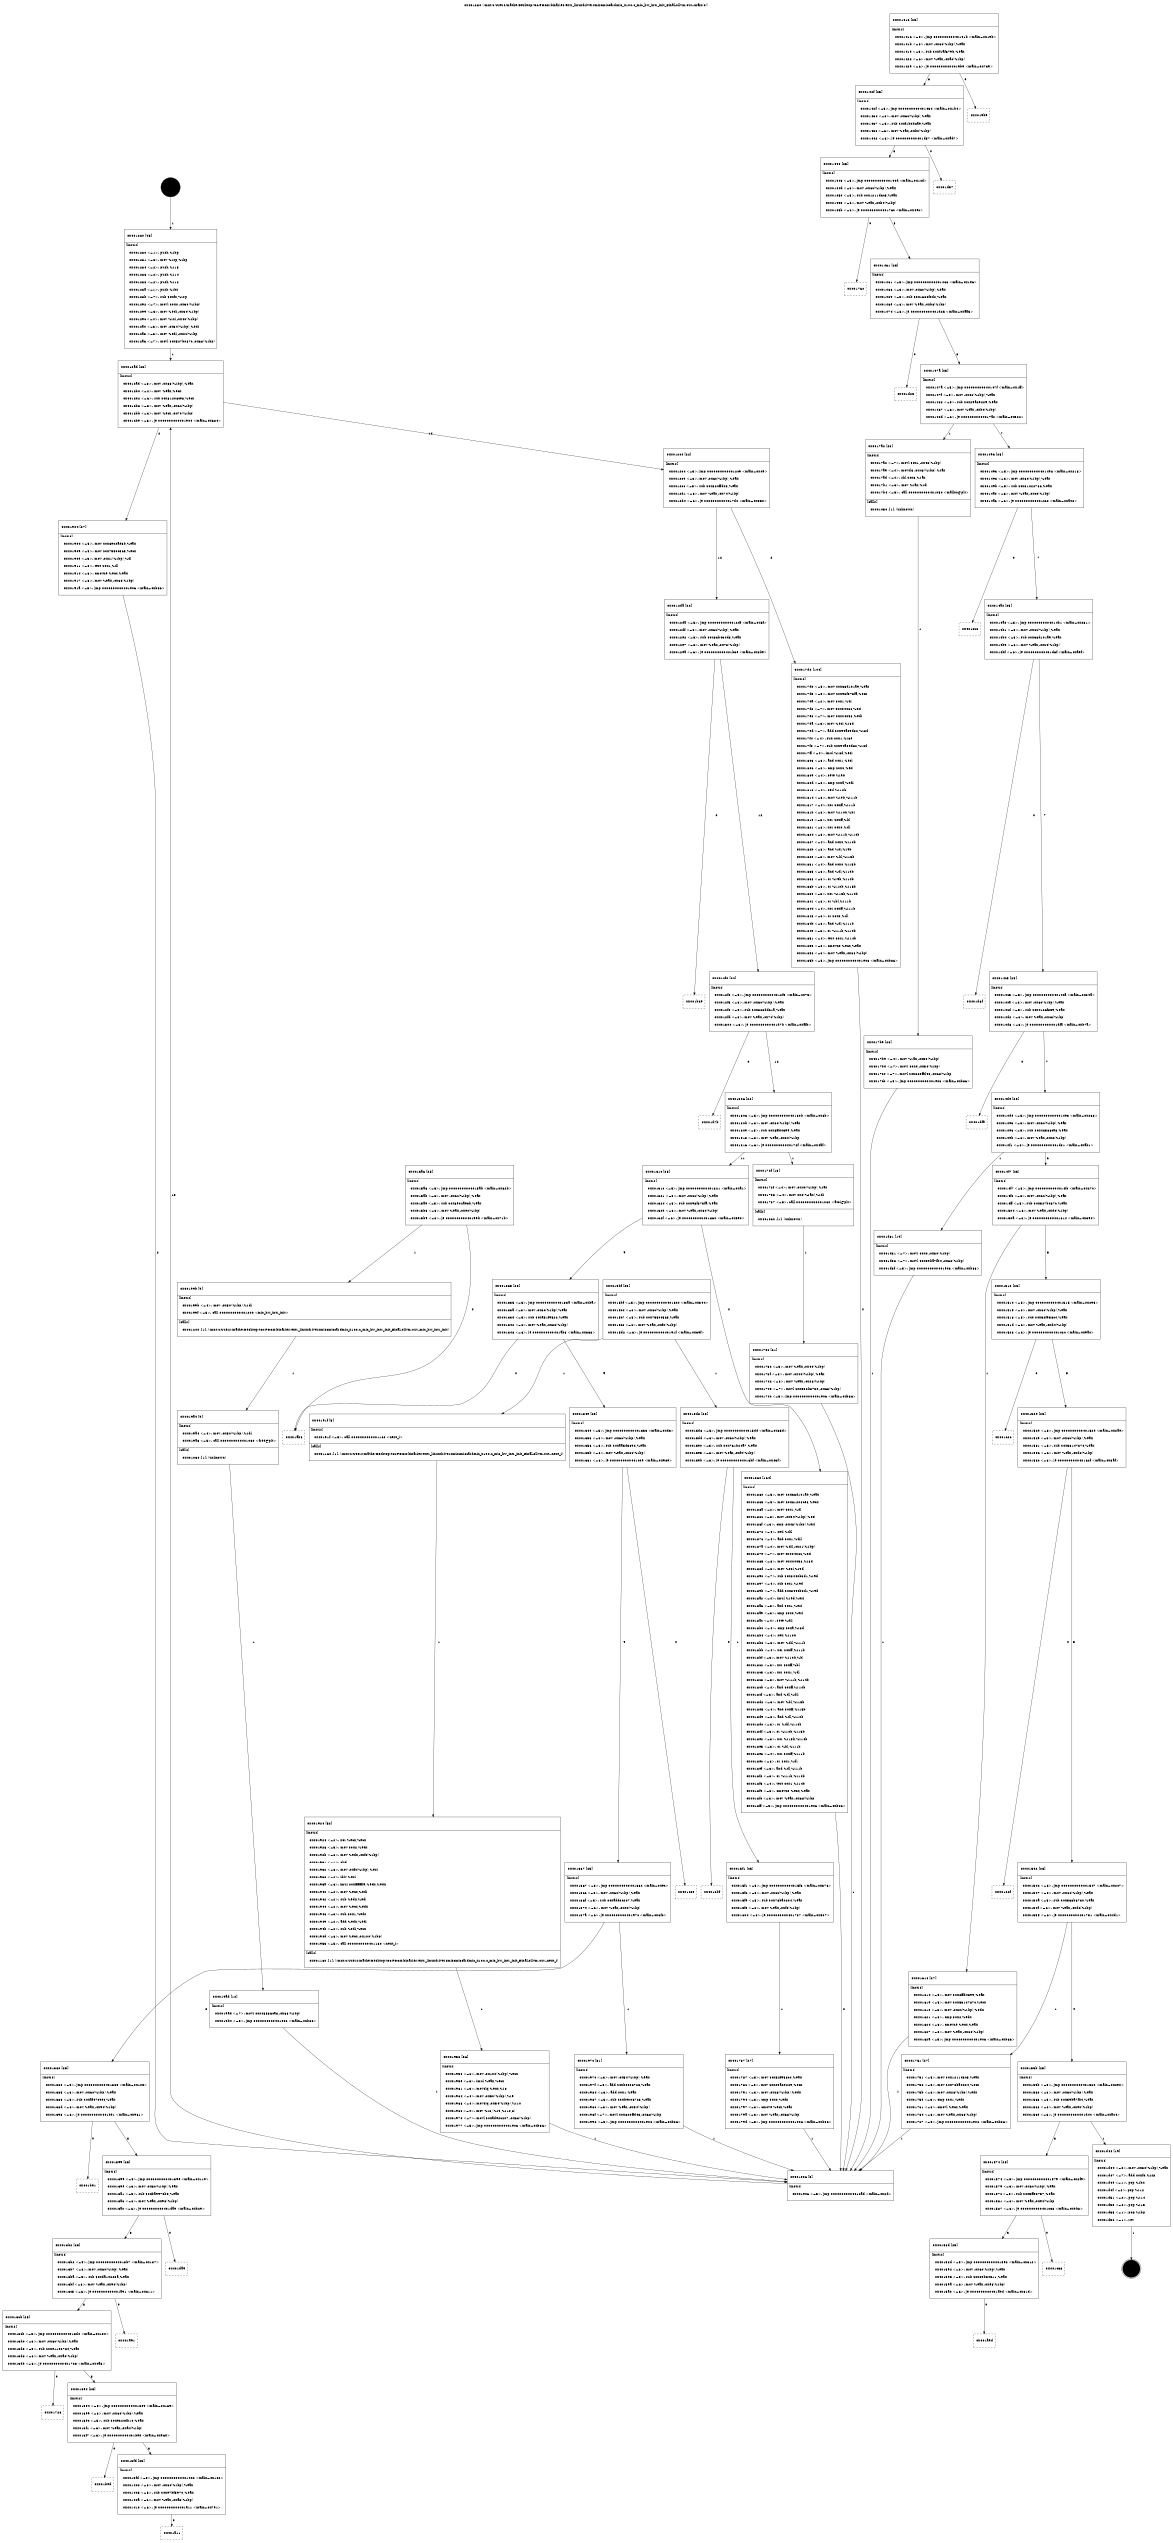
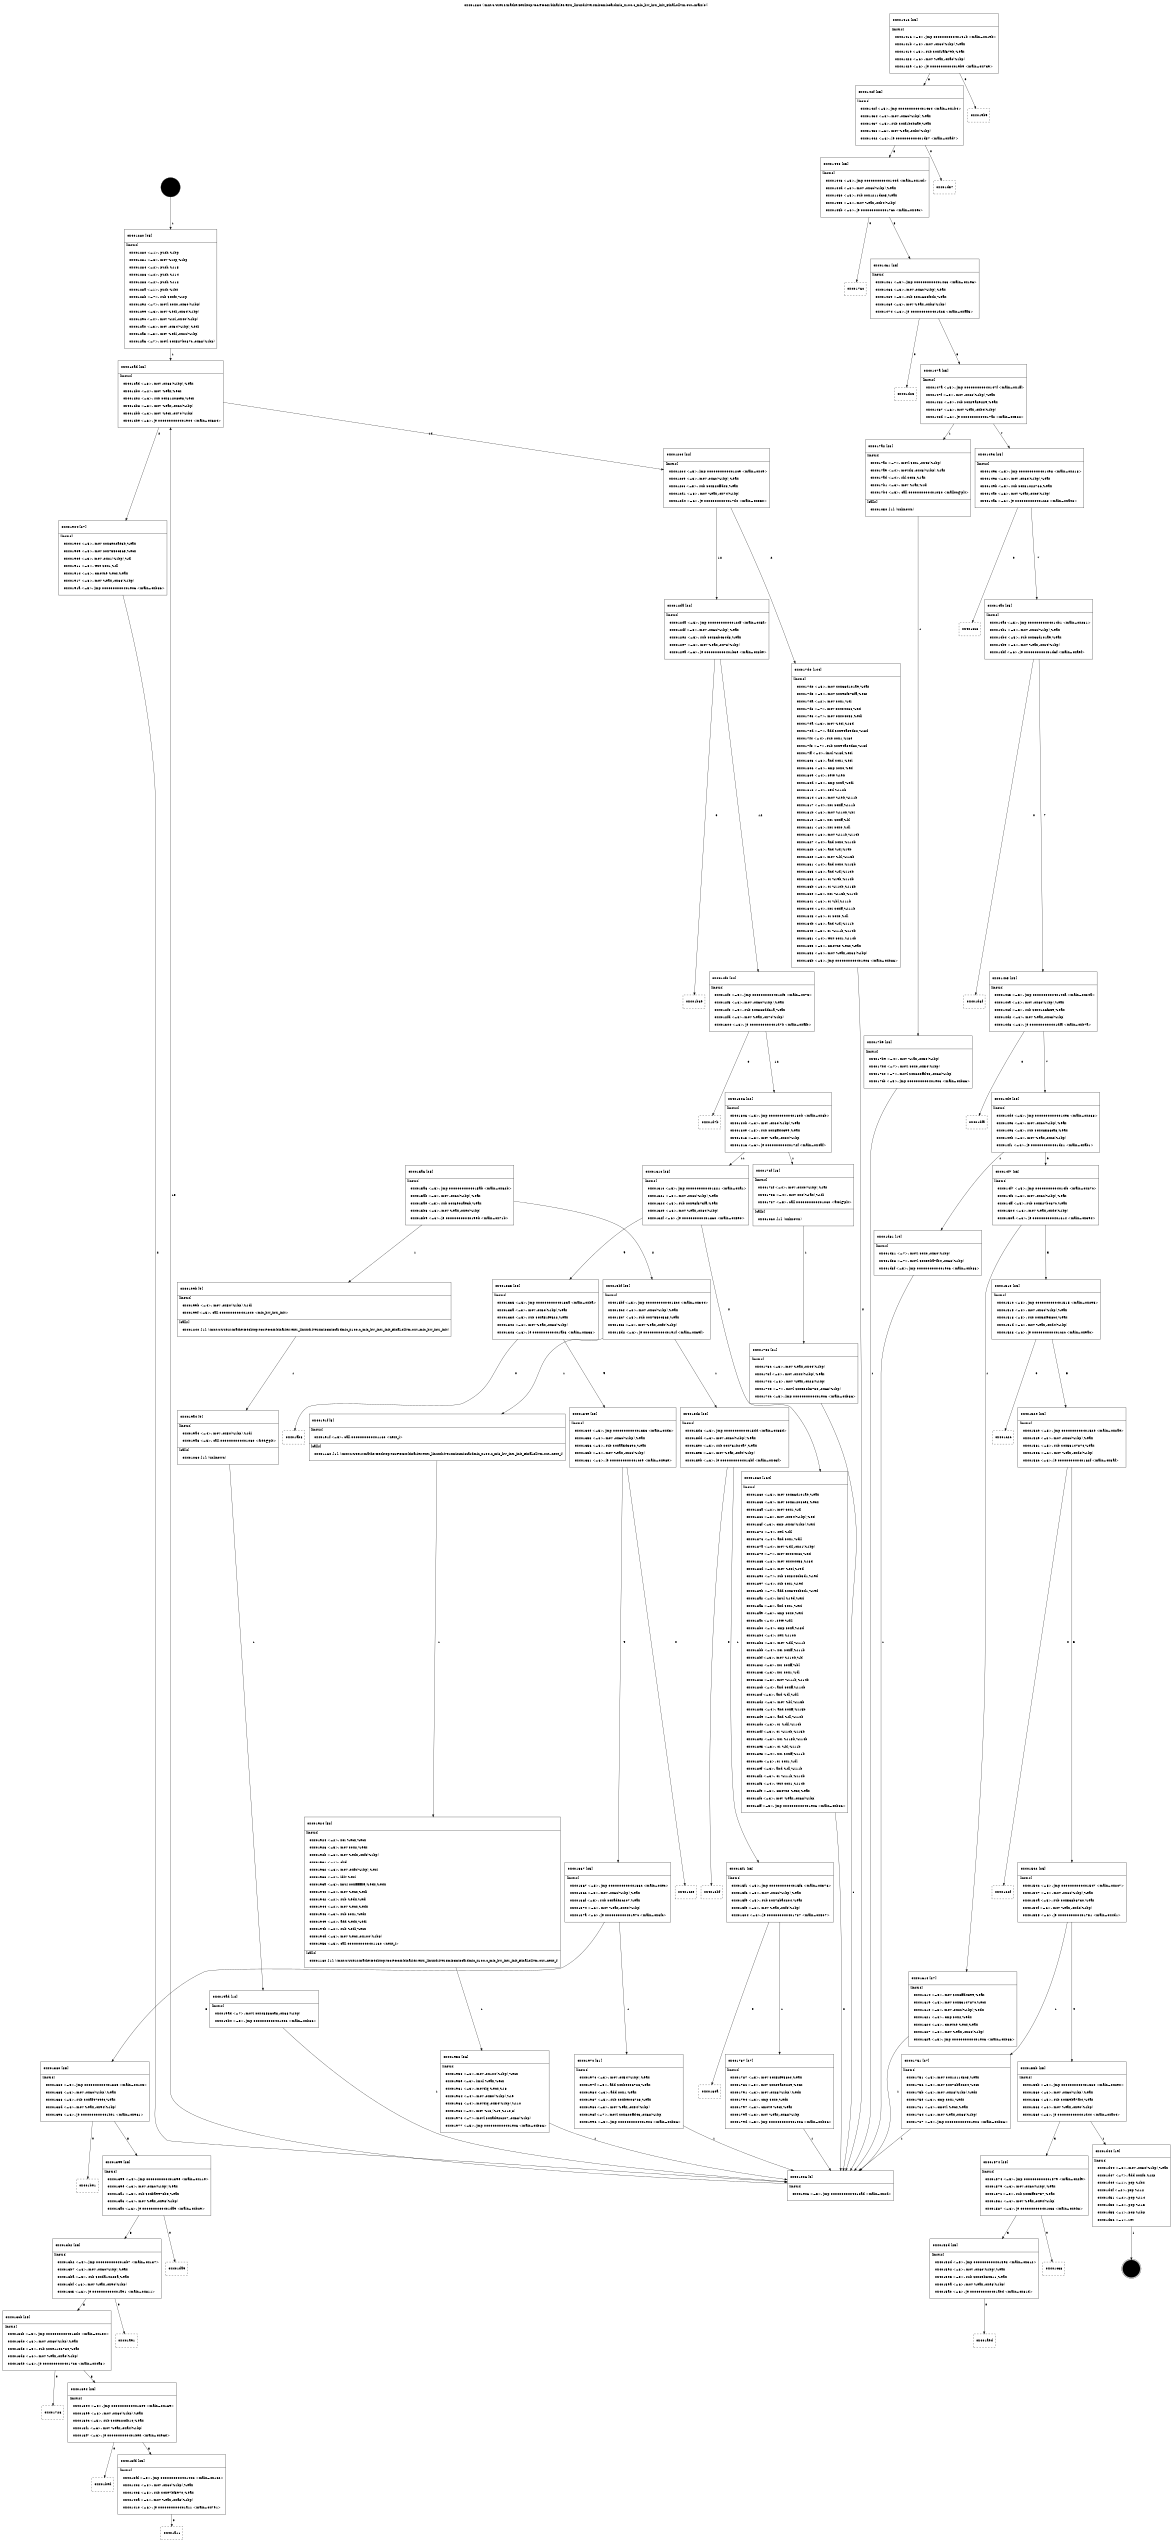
(427, 1364) -> (598, 1218)
none -> (710, 2092)
